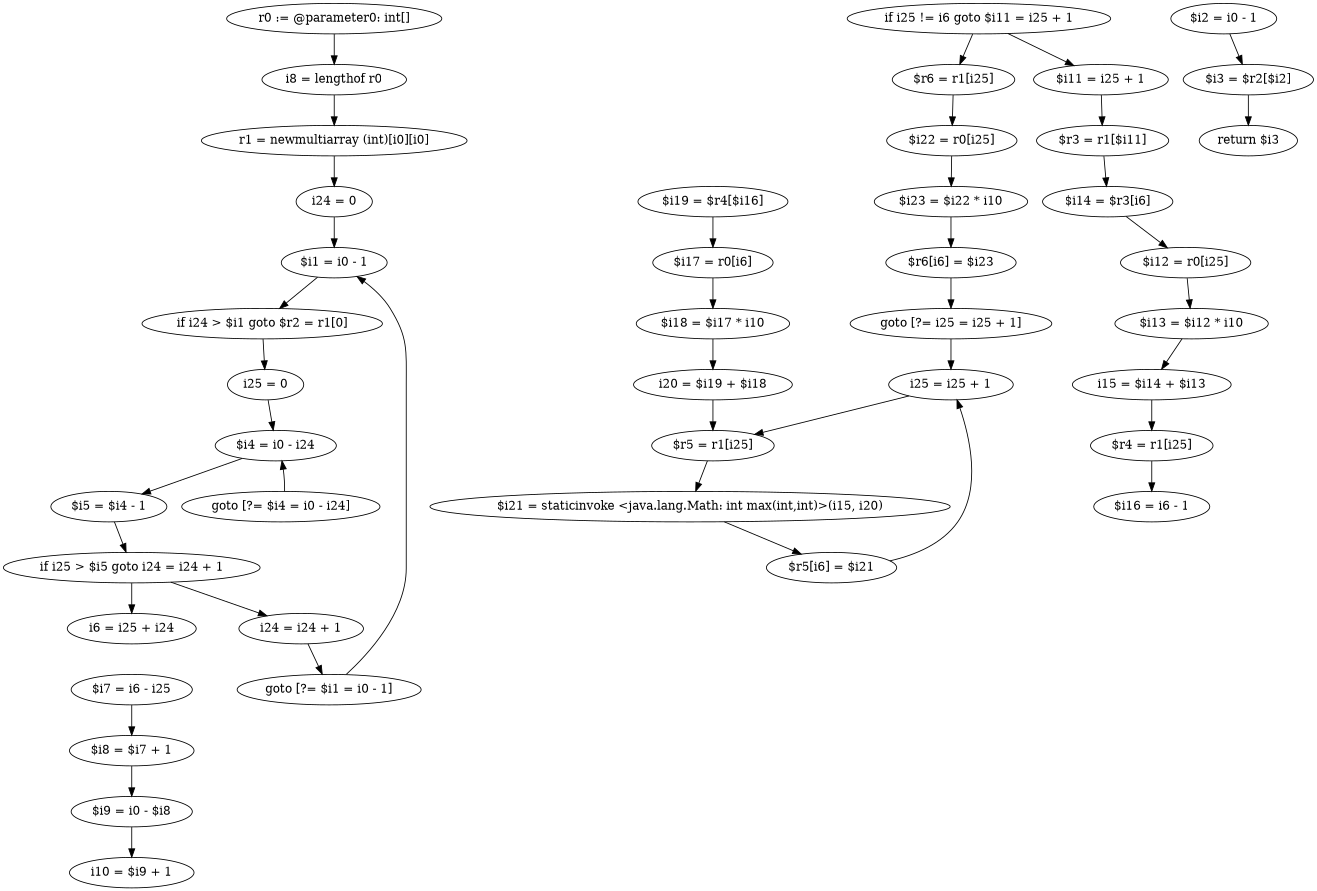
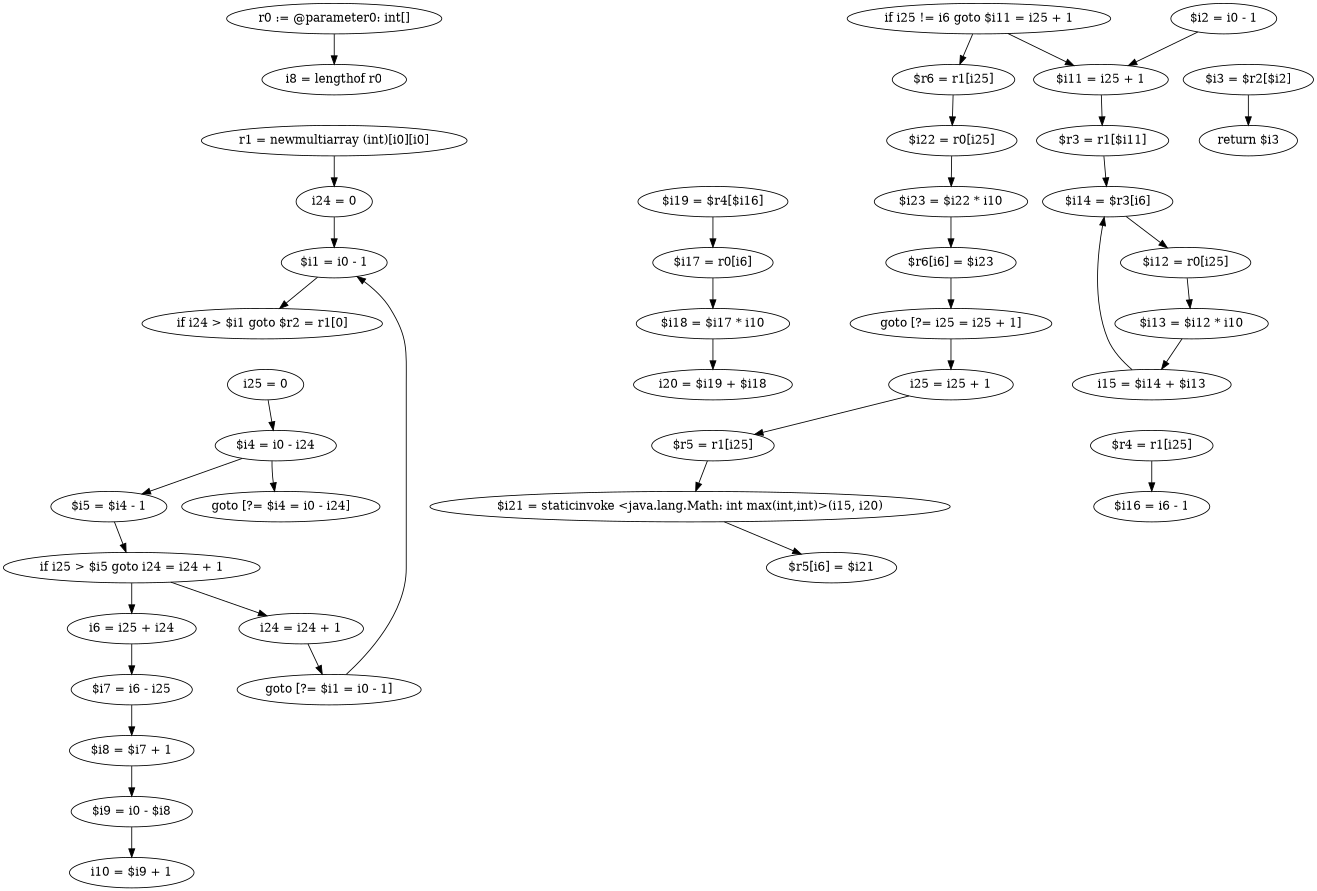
(1234, 45) -> (1167, 47)
(334, 106) -> none
(264, 350) -> none
(713, 411) -> none
(1152, 411) -> (1099, 302)
(284, 480) -> (272, 472)
(966, 505) -> none
none -> (132, 655)
